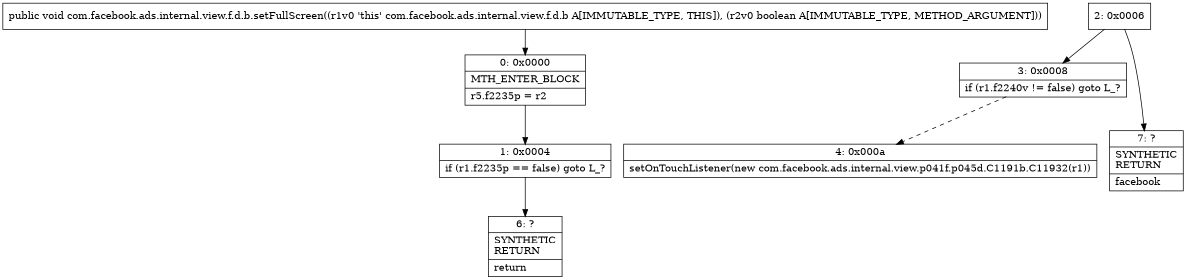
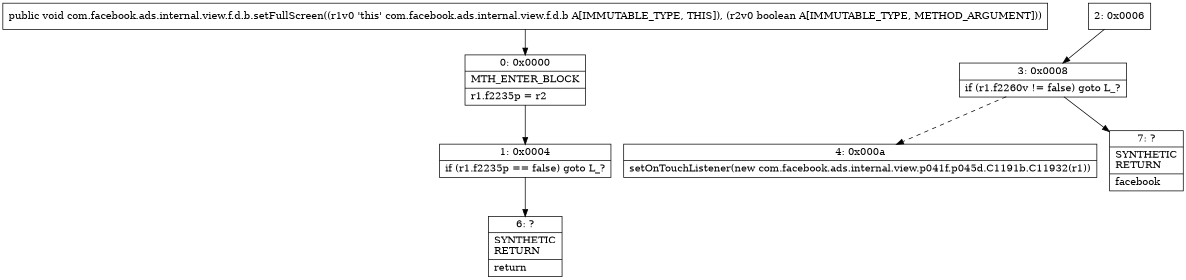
(1137, 76) -> (1084, 112)
(1043, 88) -> (1043, 88)
(509, 96) -> (509, 96)
